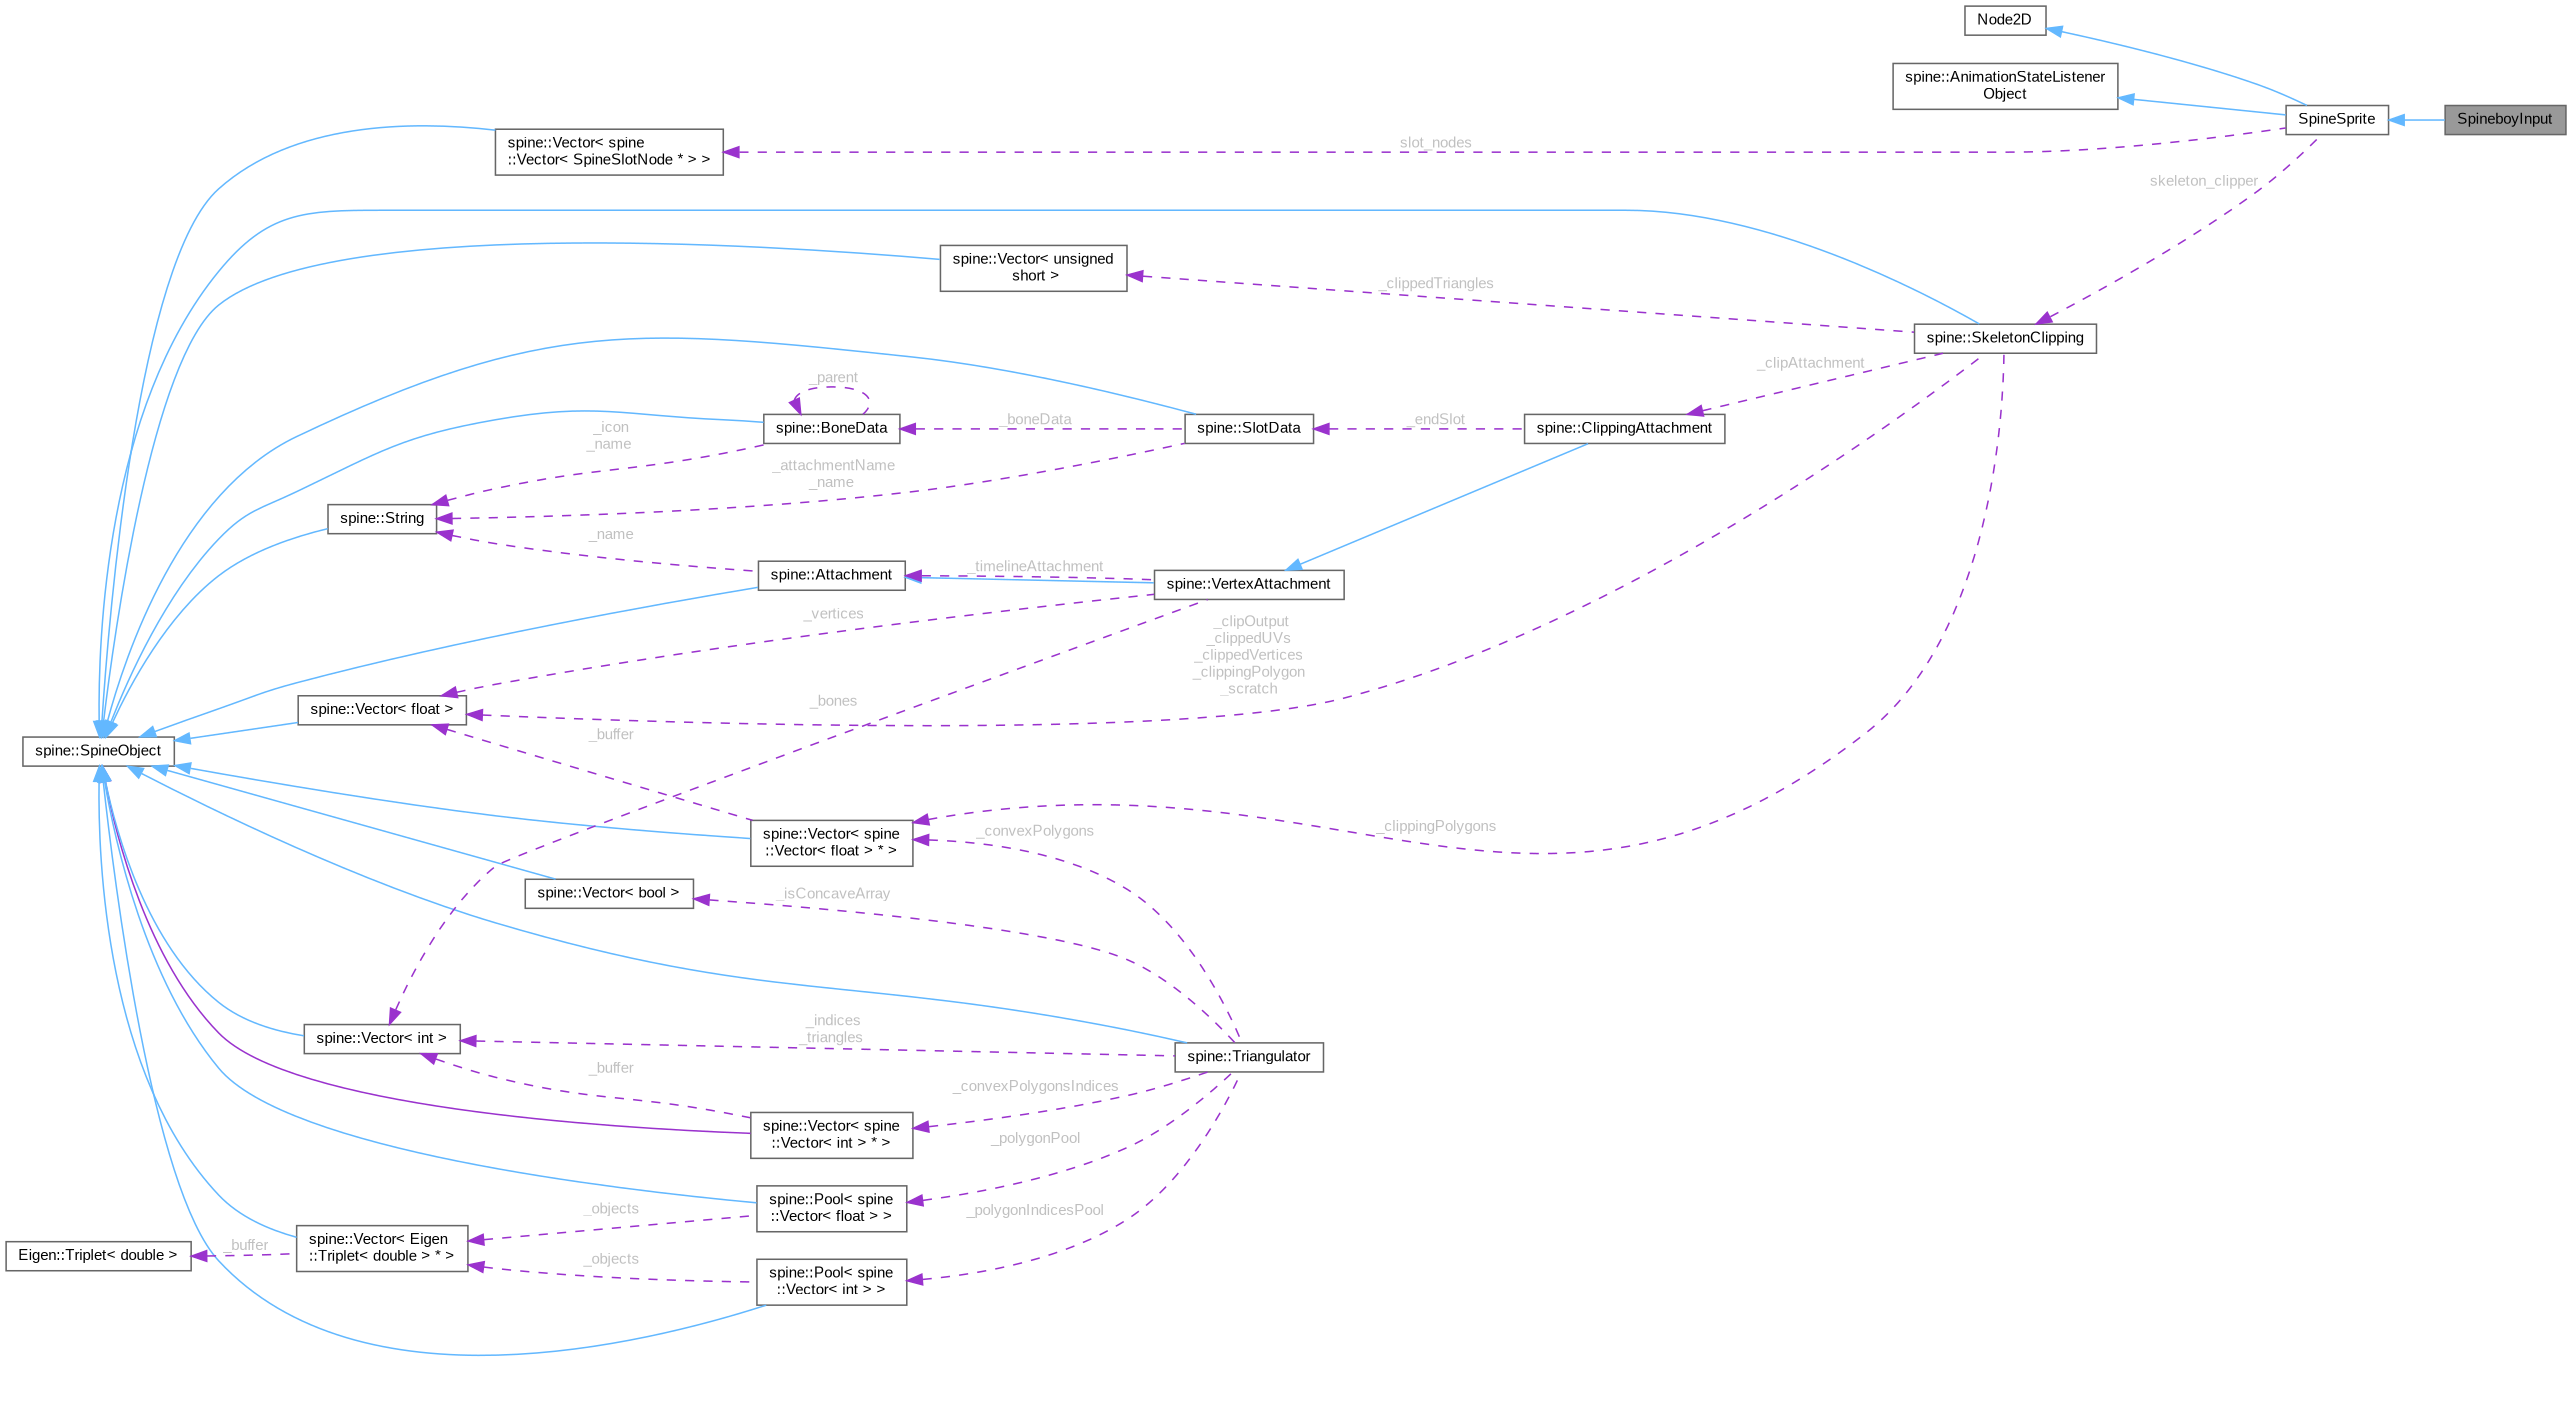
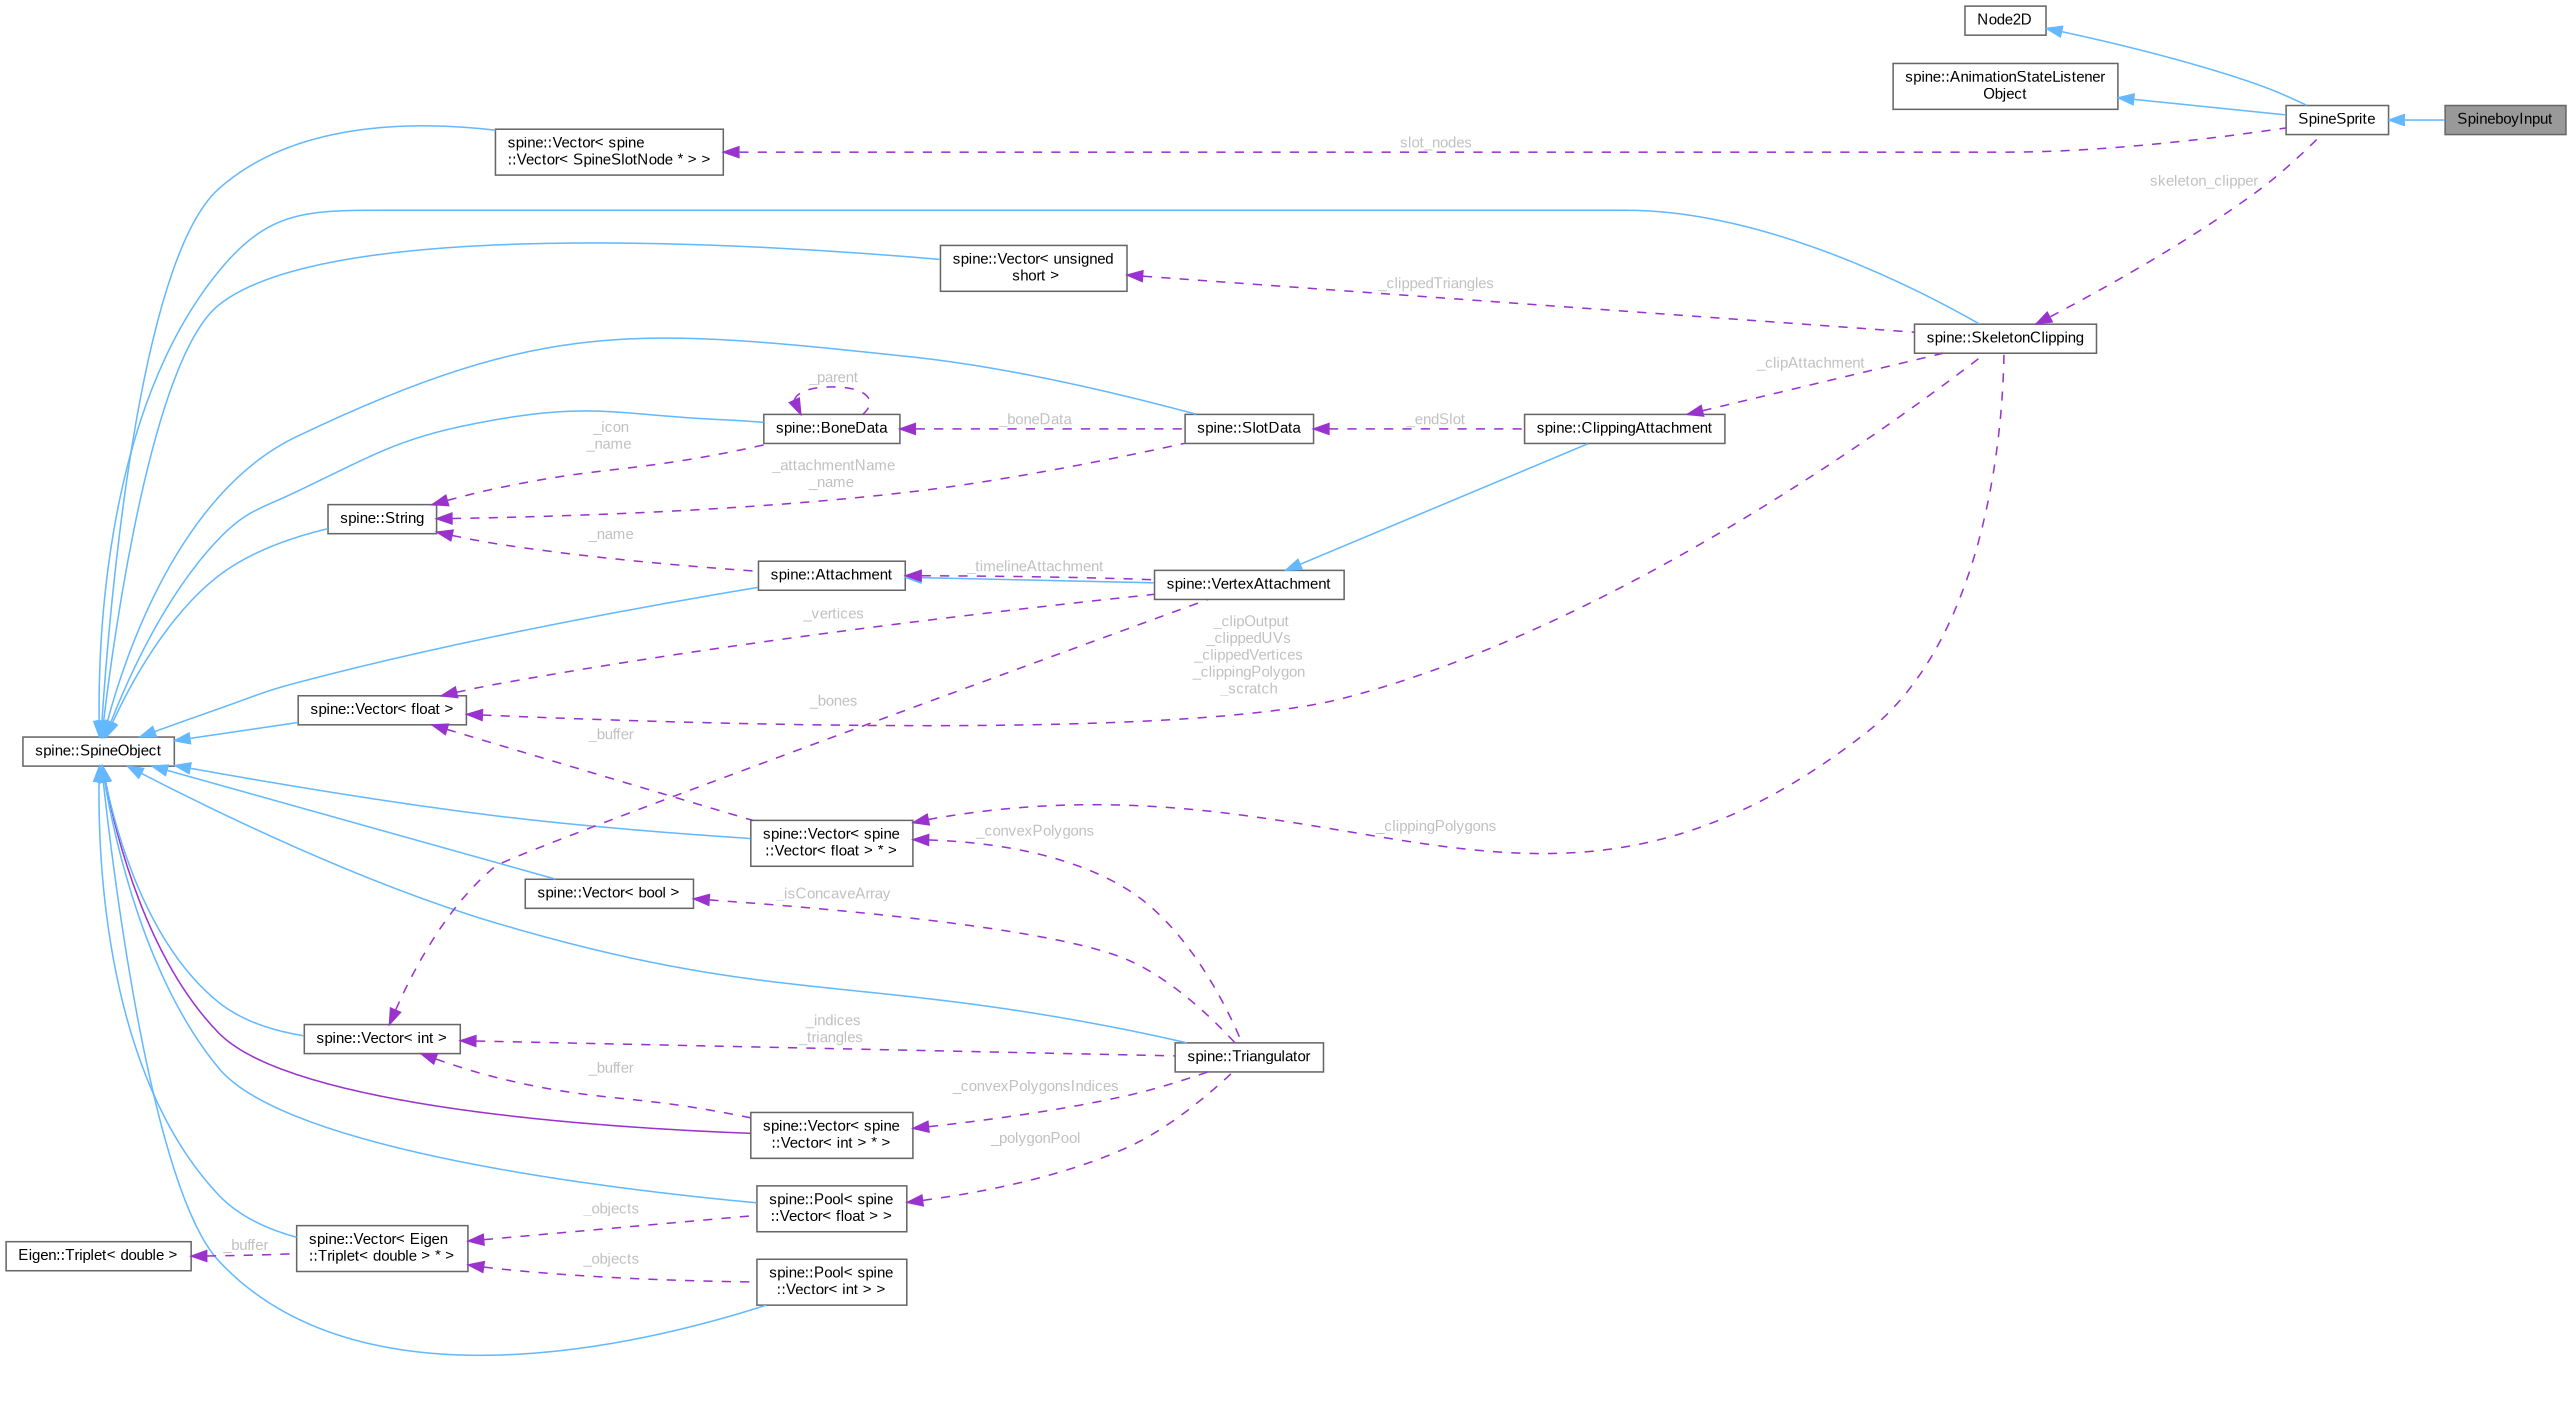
(1116, 1226) -> none
